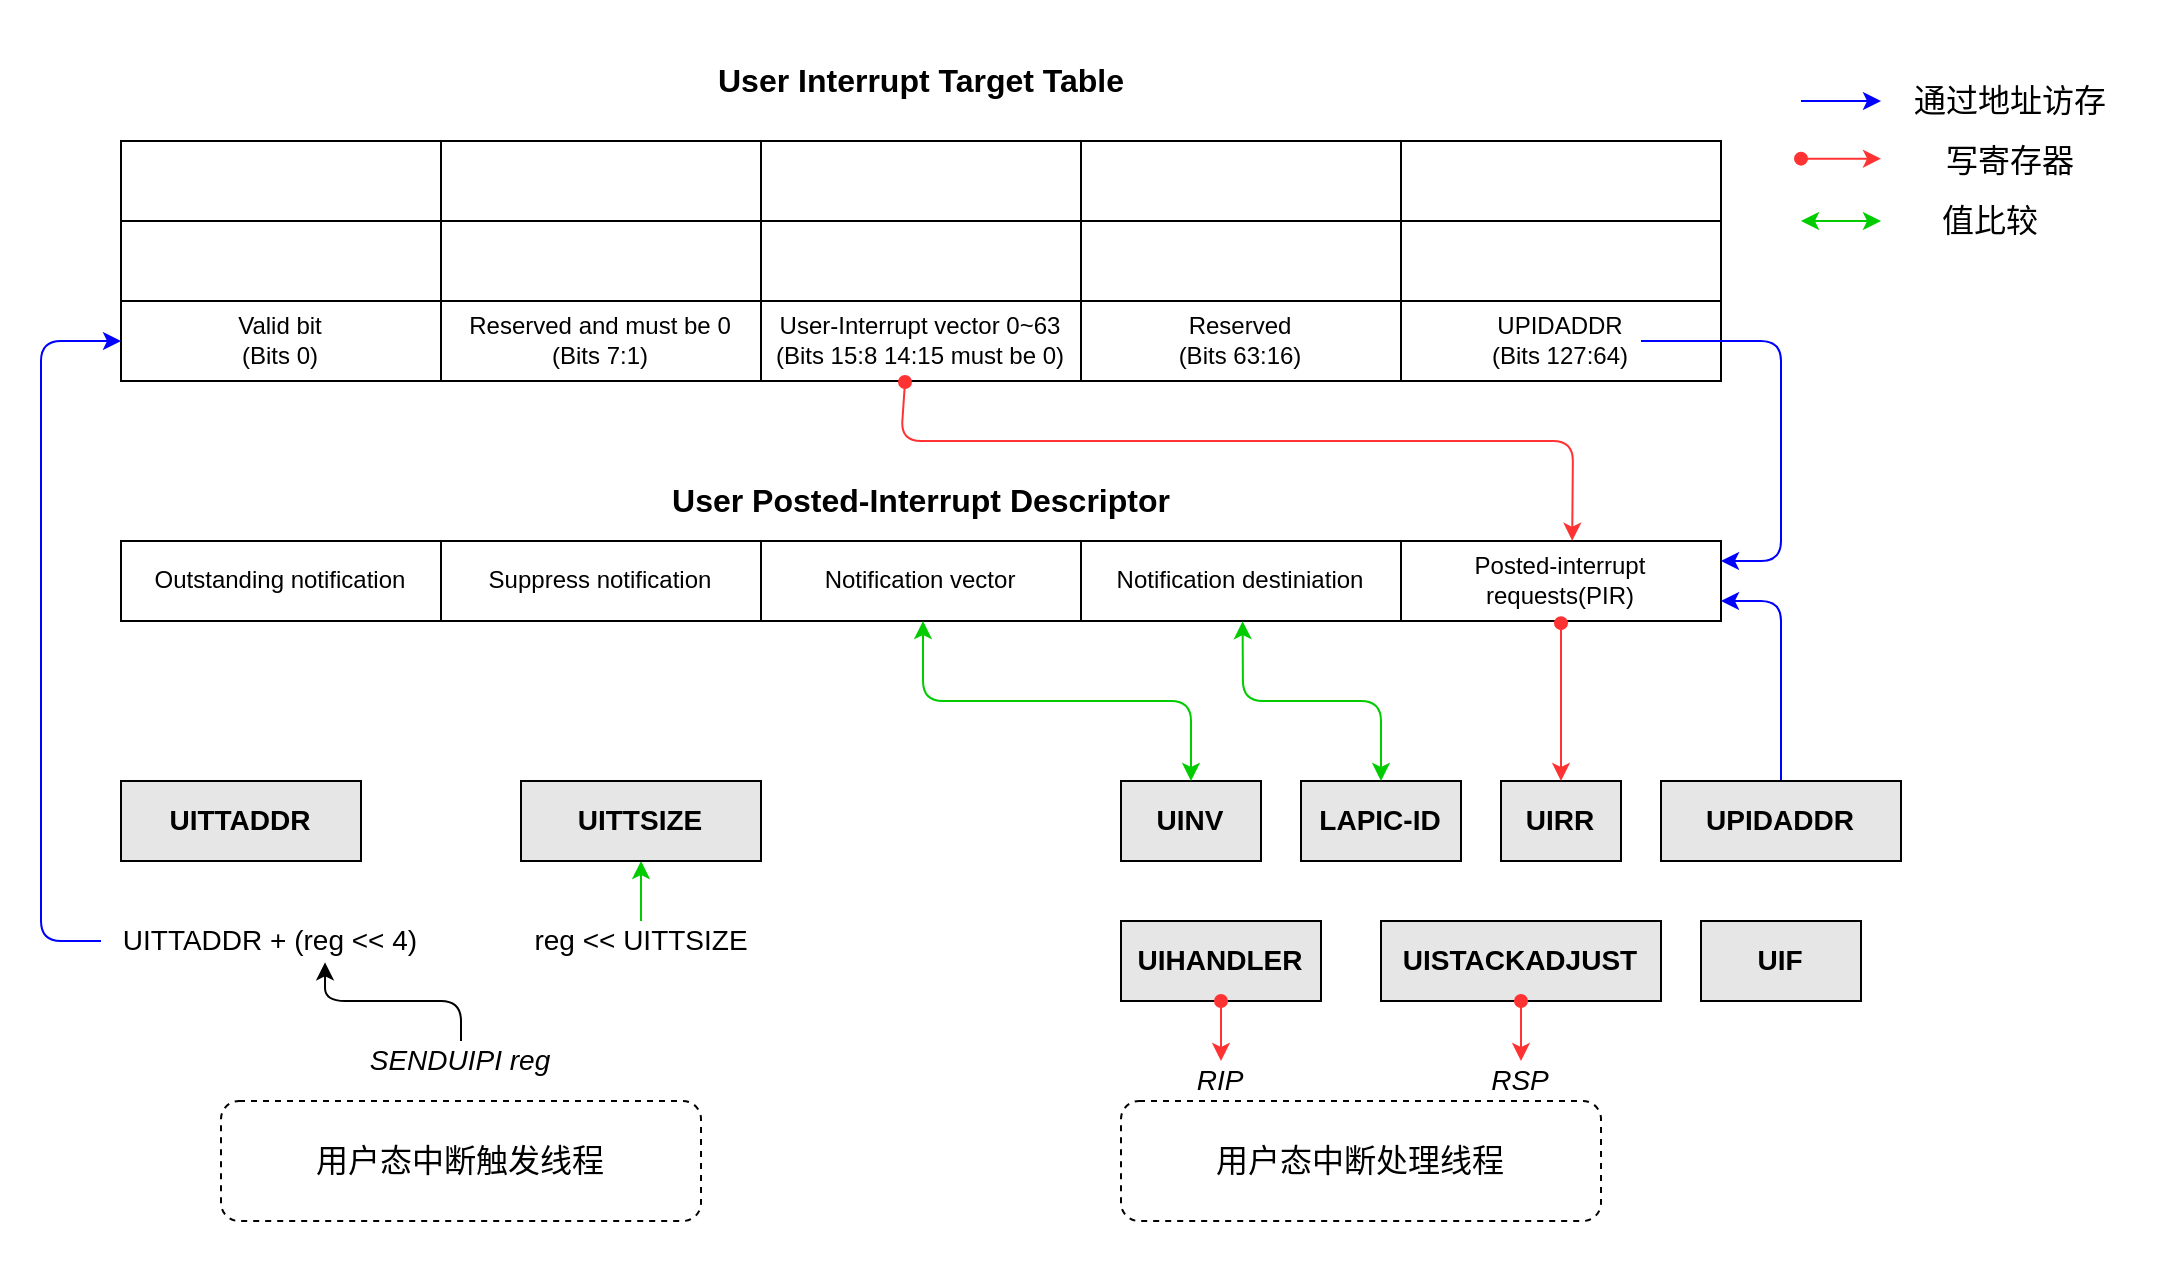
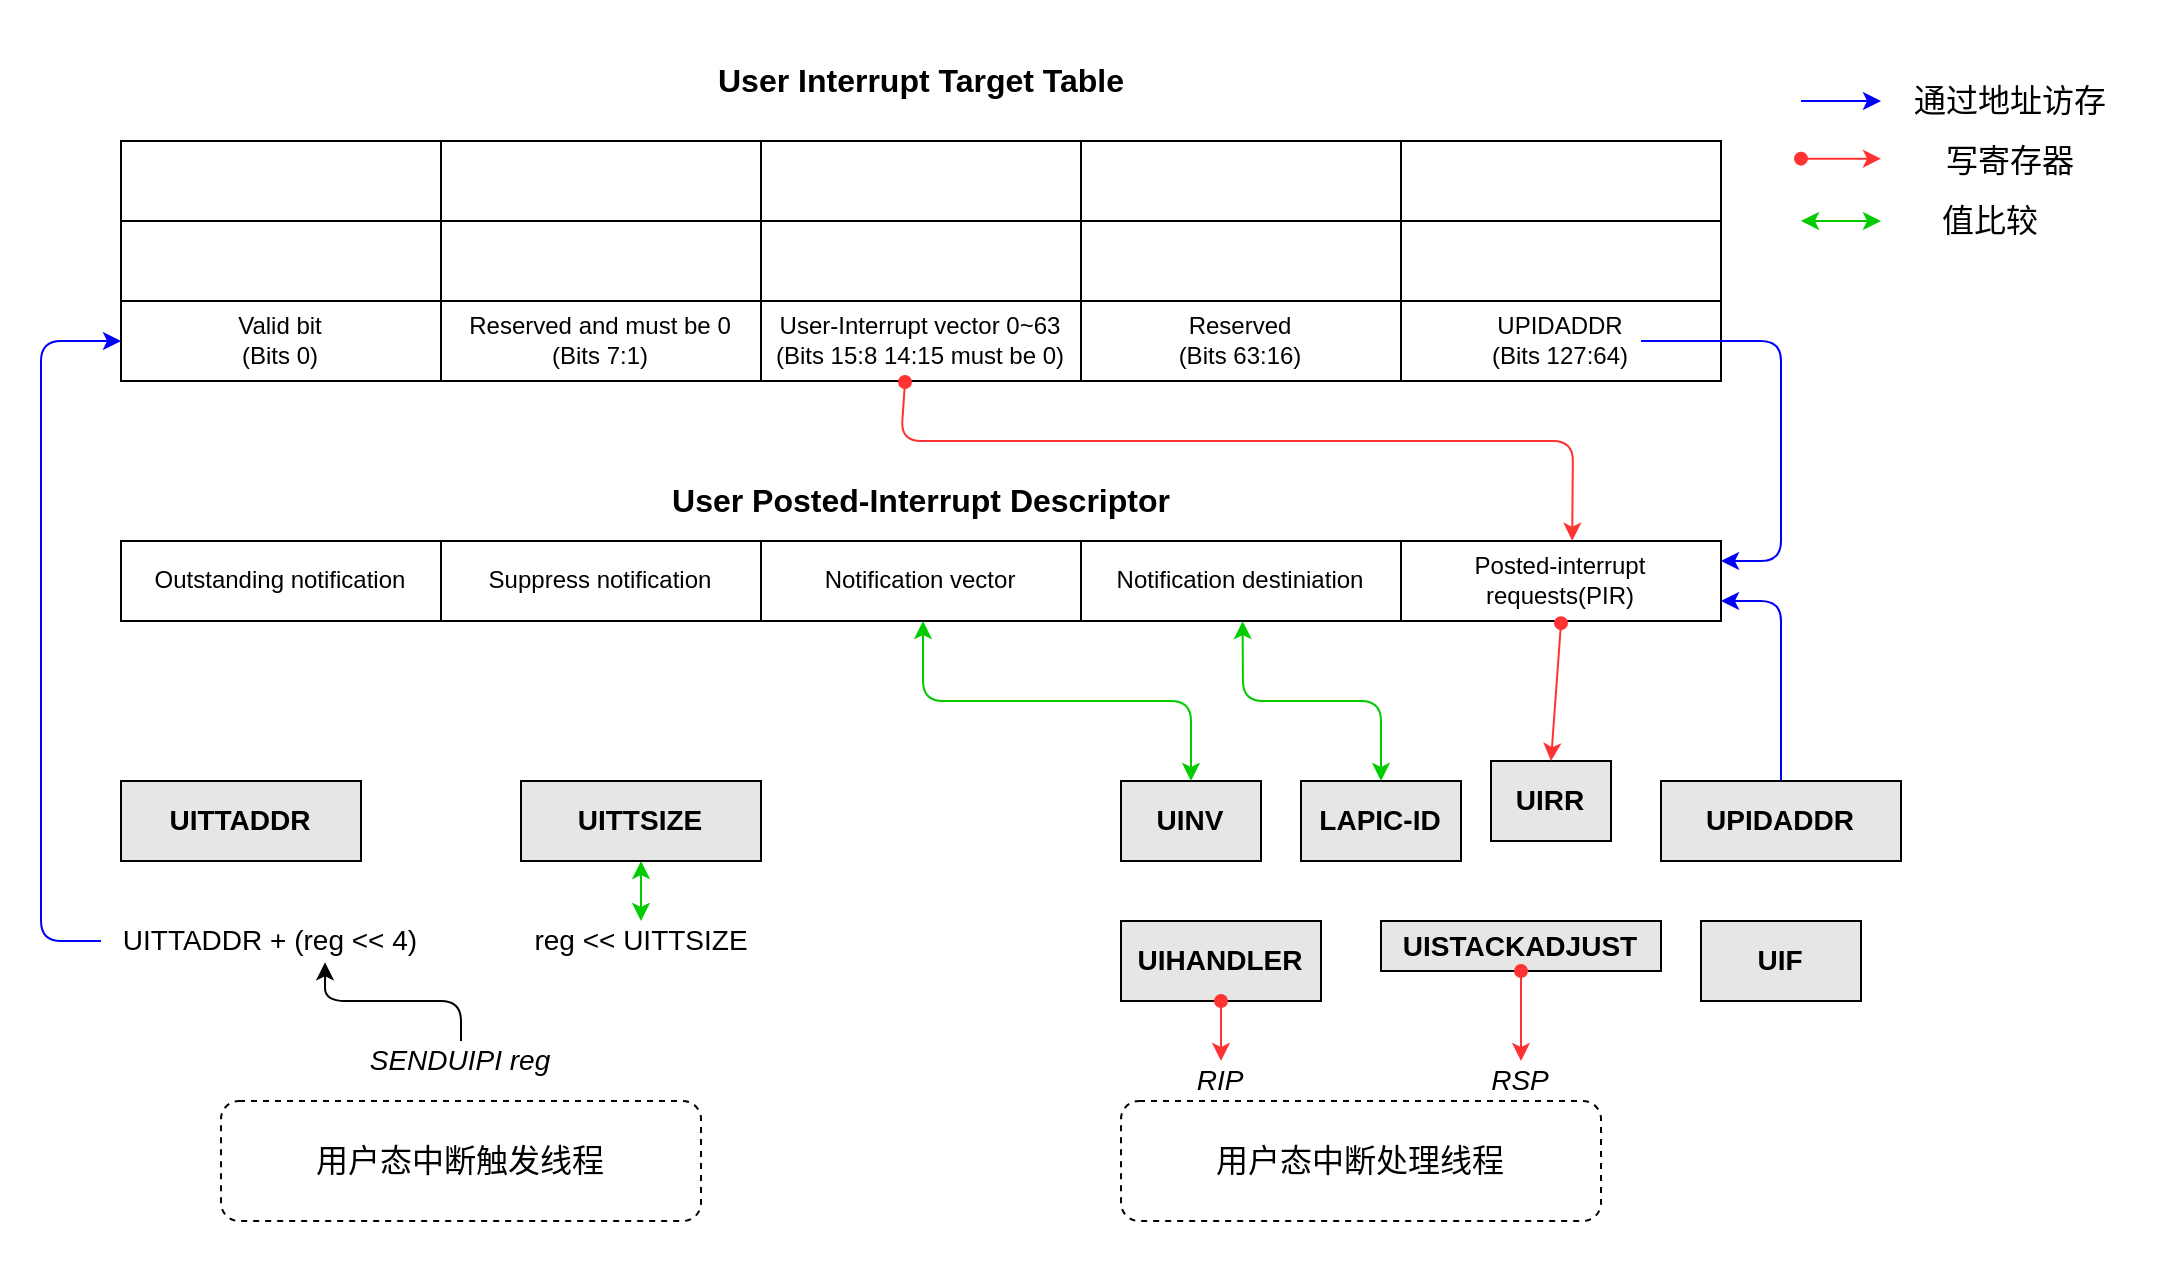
(1561, 821) -> (1551, 801)
(641, 912) -> (641, 906)
(1521, 961) -> (1521, 946)
